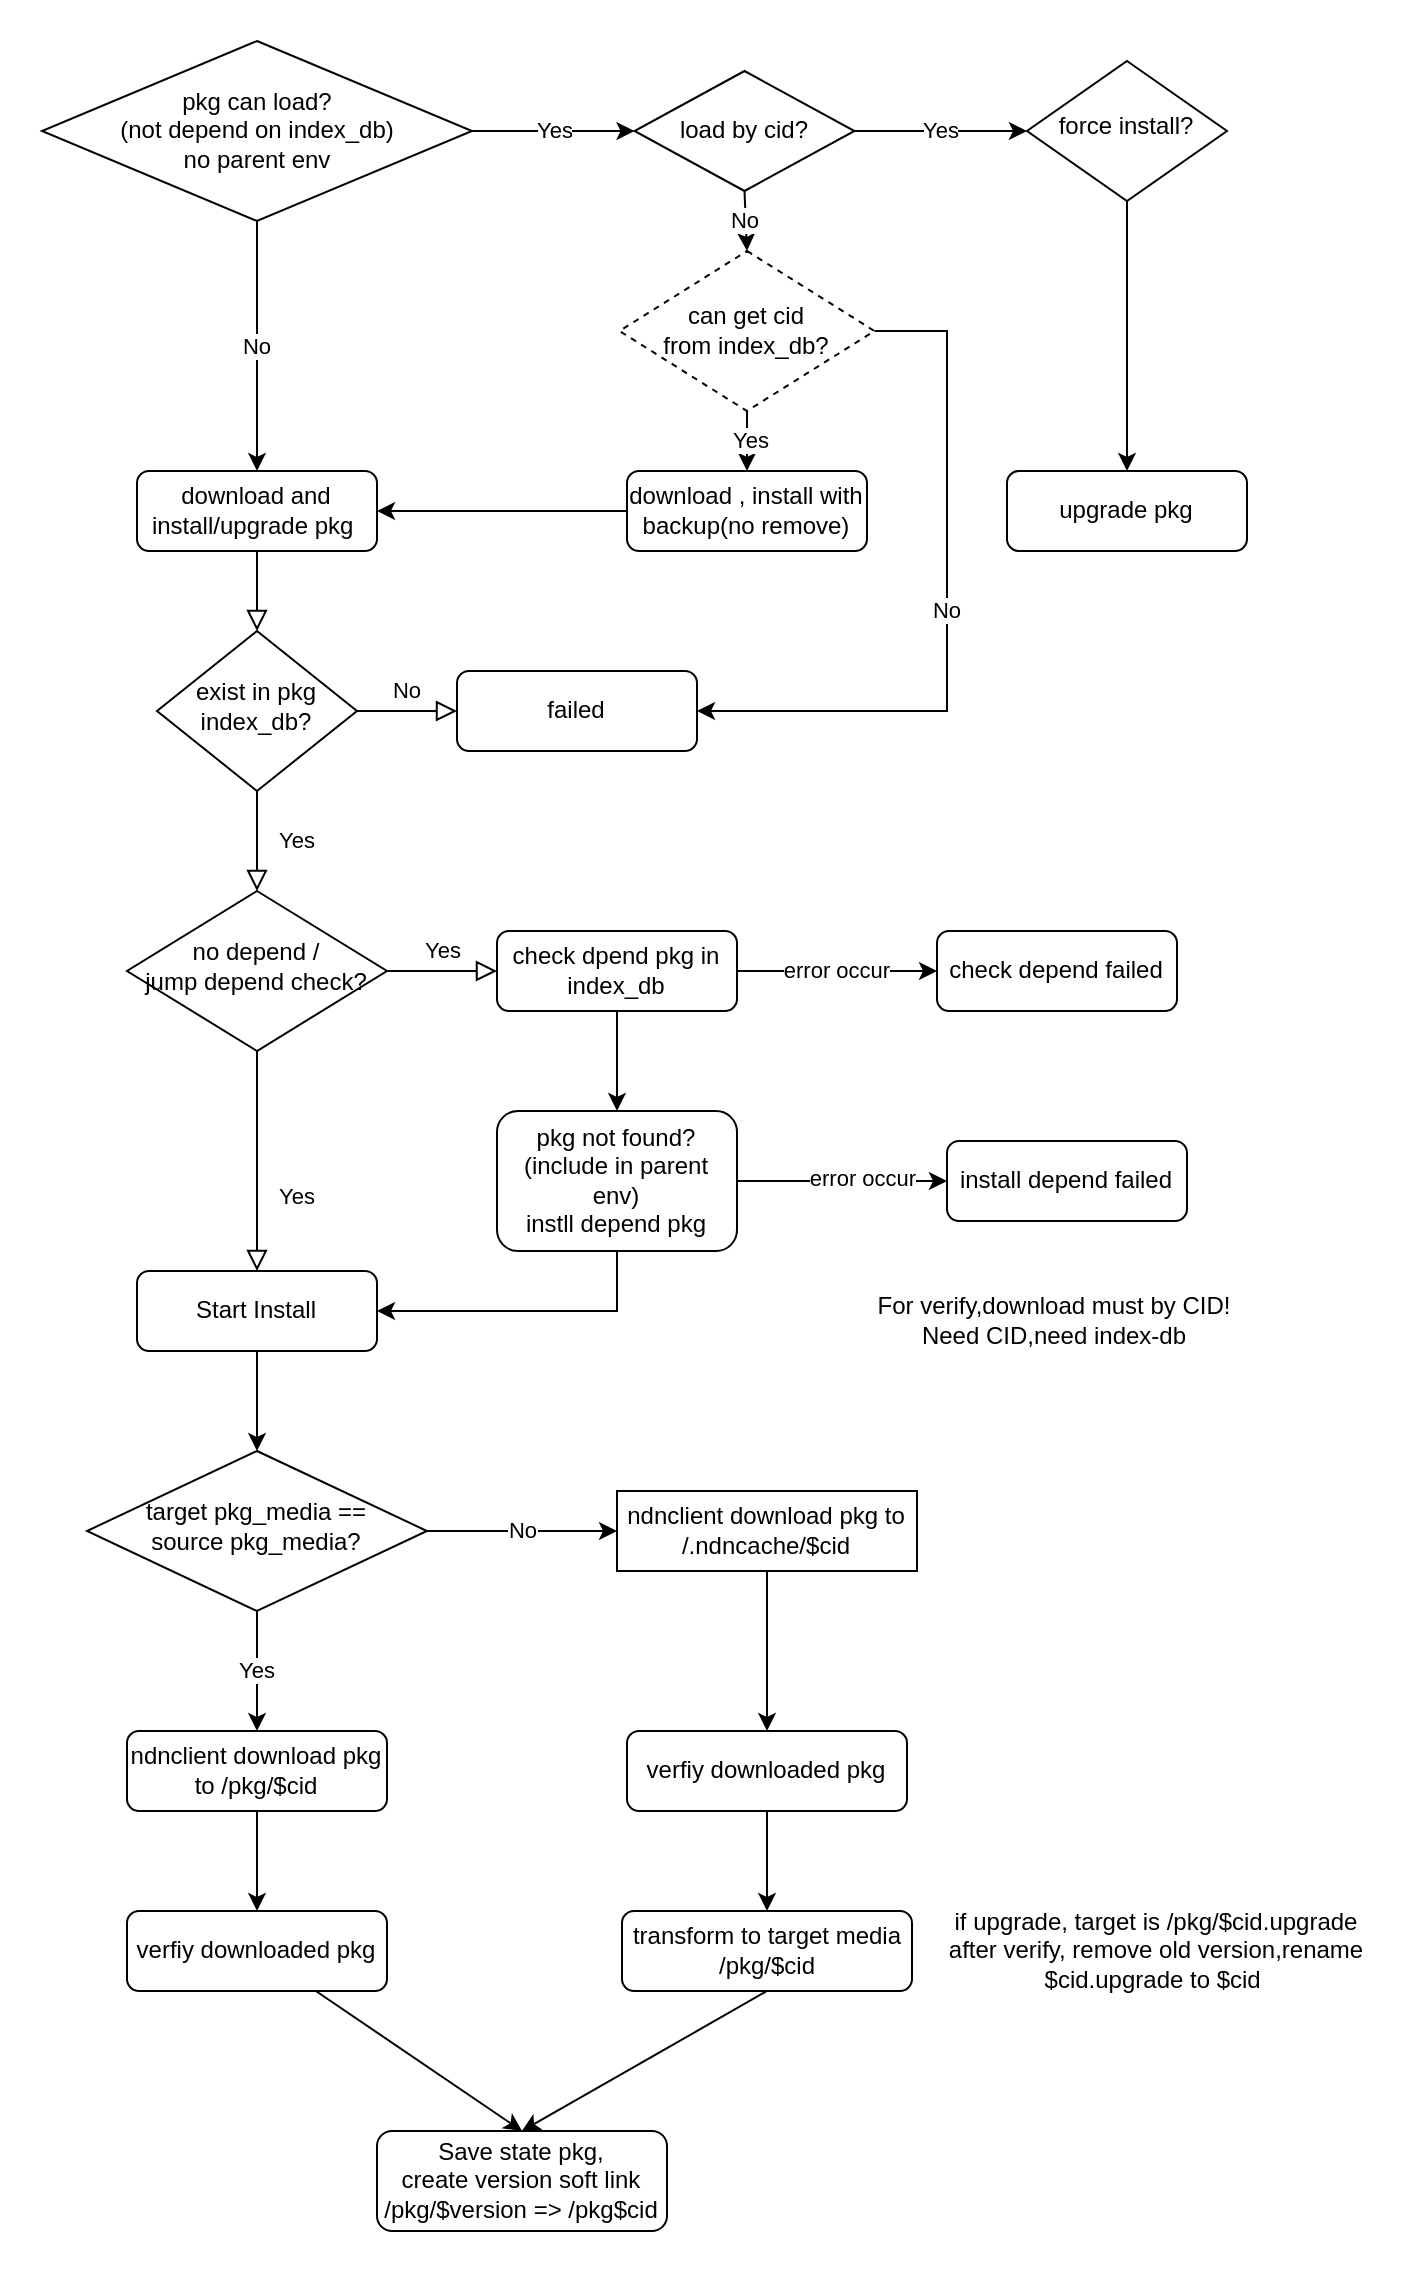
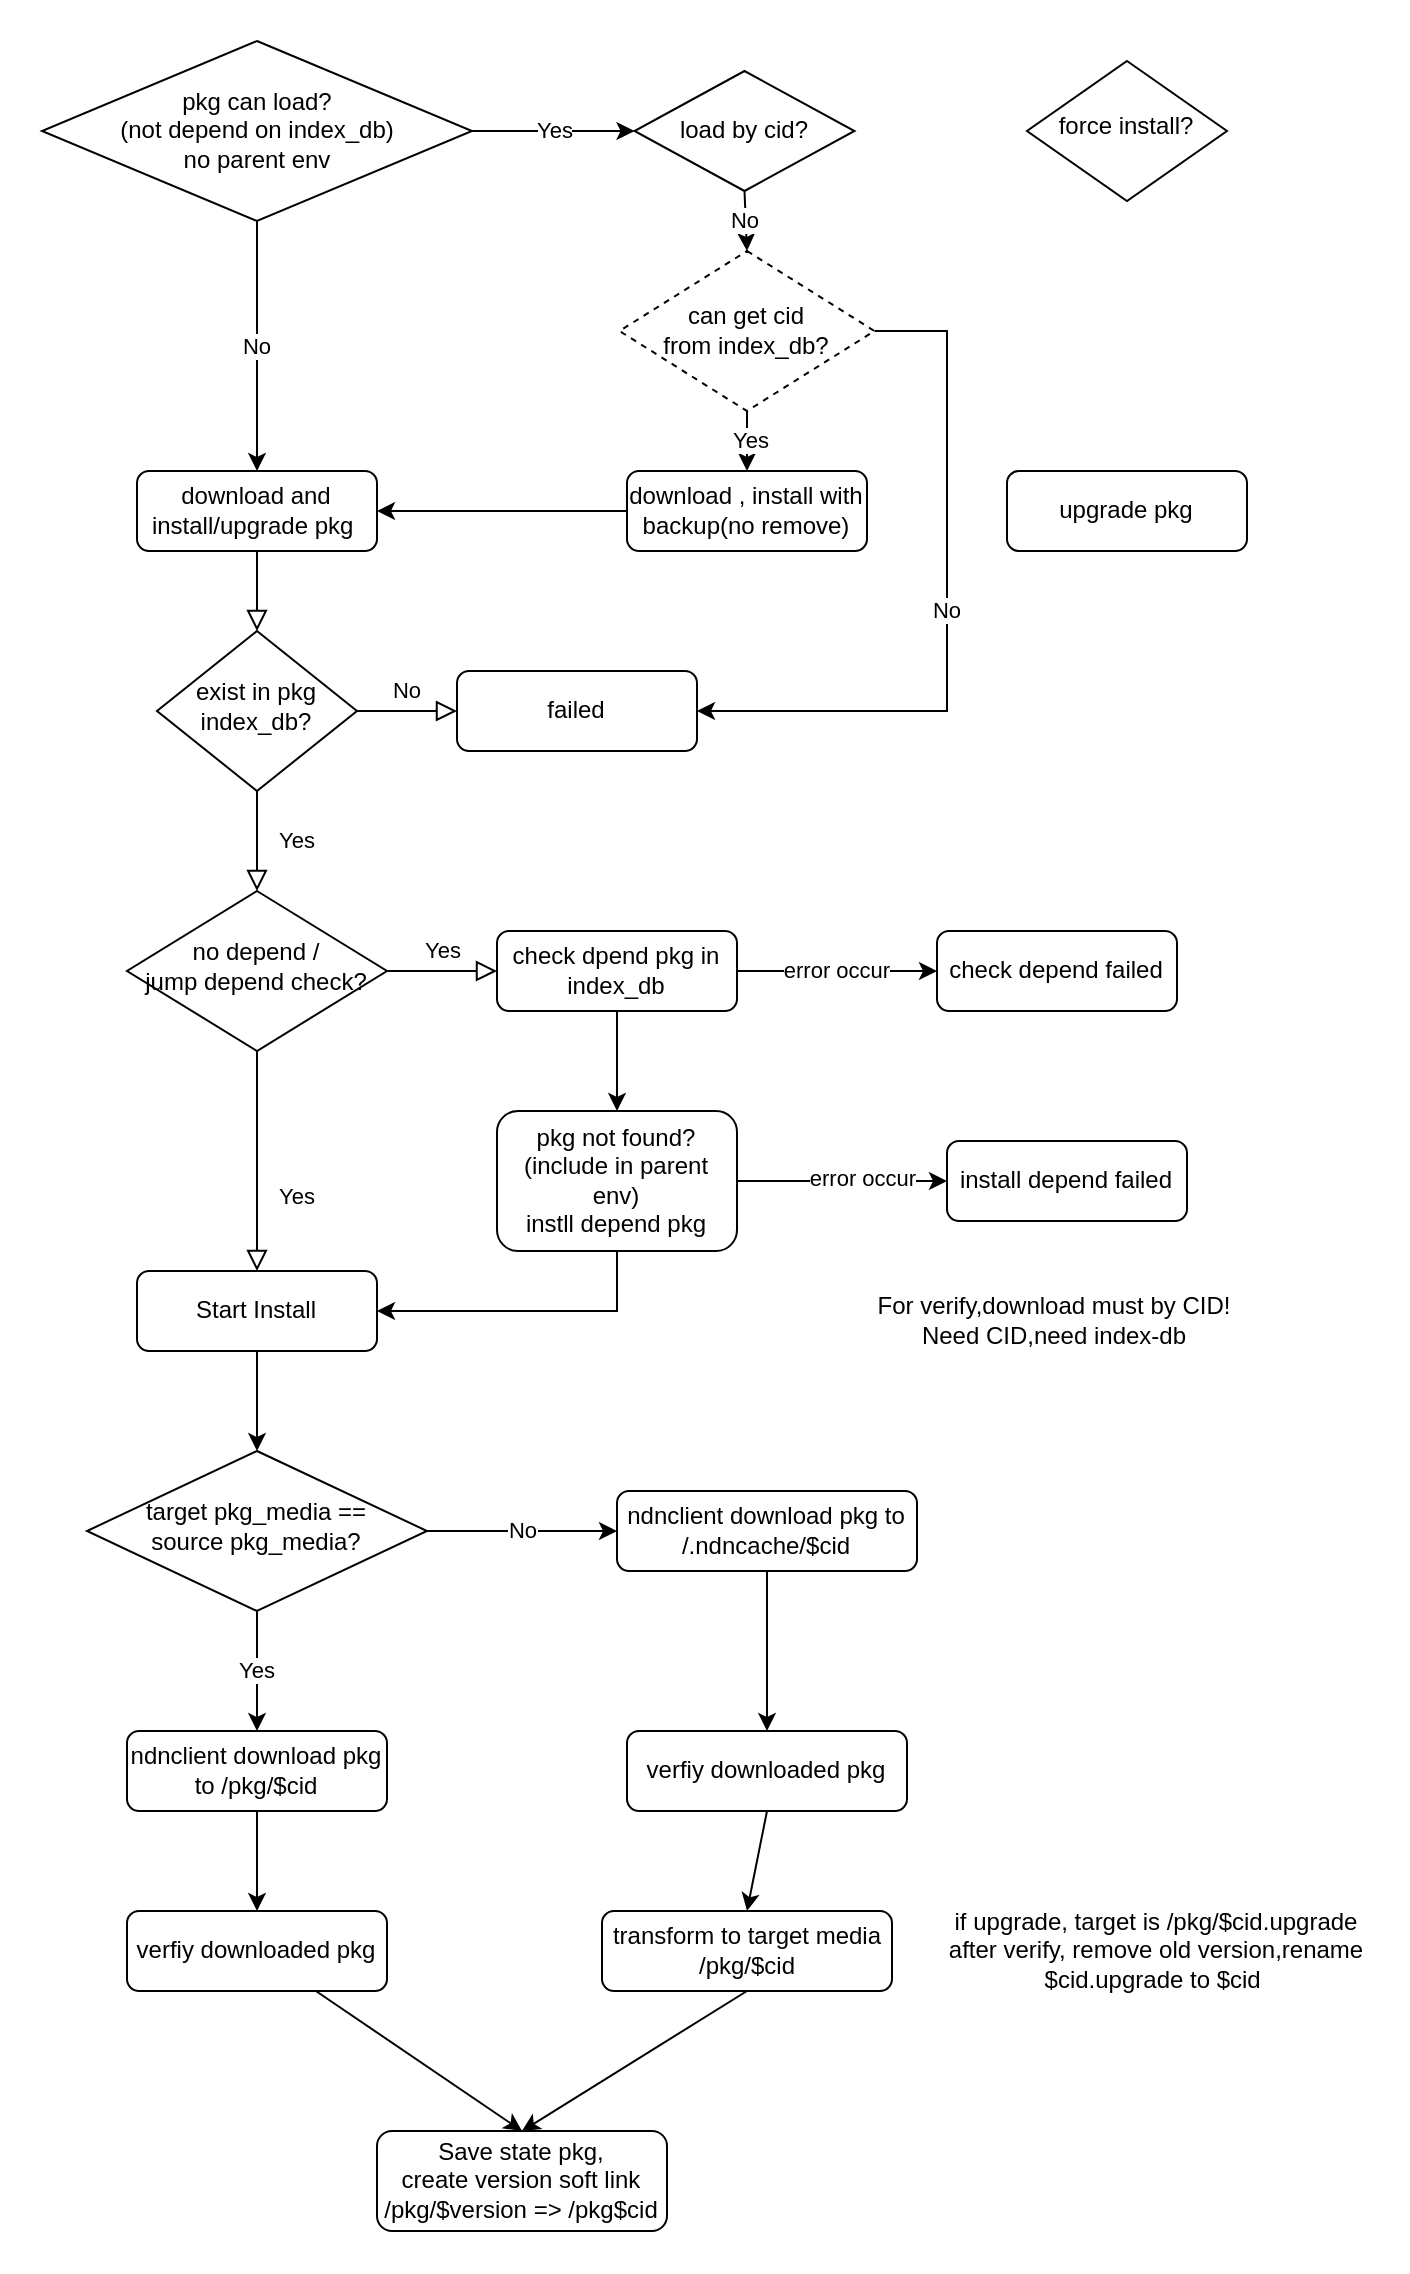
(934, 131) -> none
(1127, 329) -> none
(767, 1531) -> (767, 1531)
(767, 1951) -> (747, 1951)
